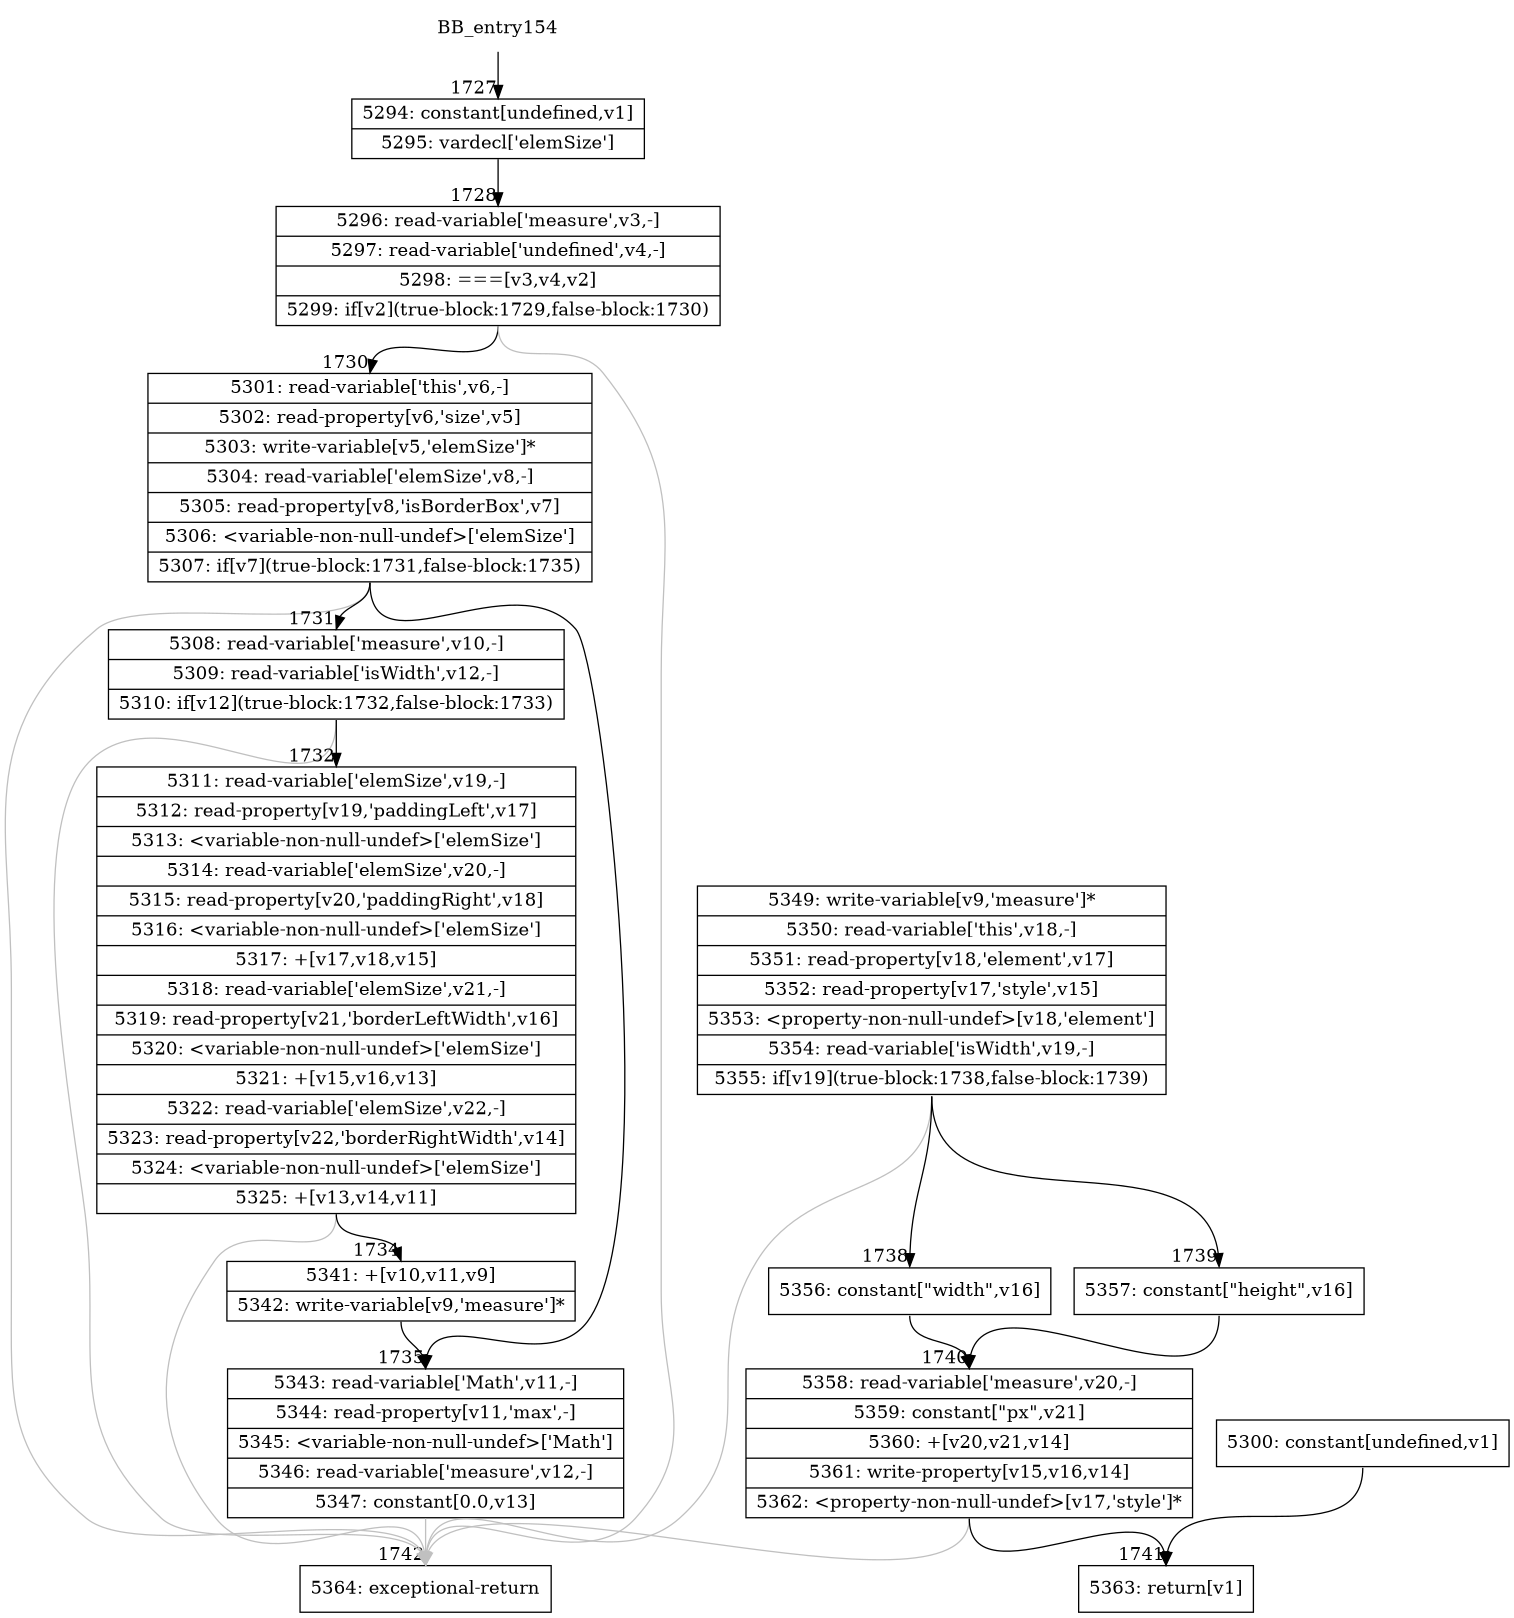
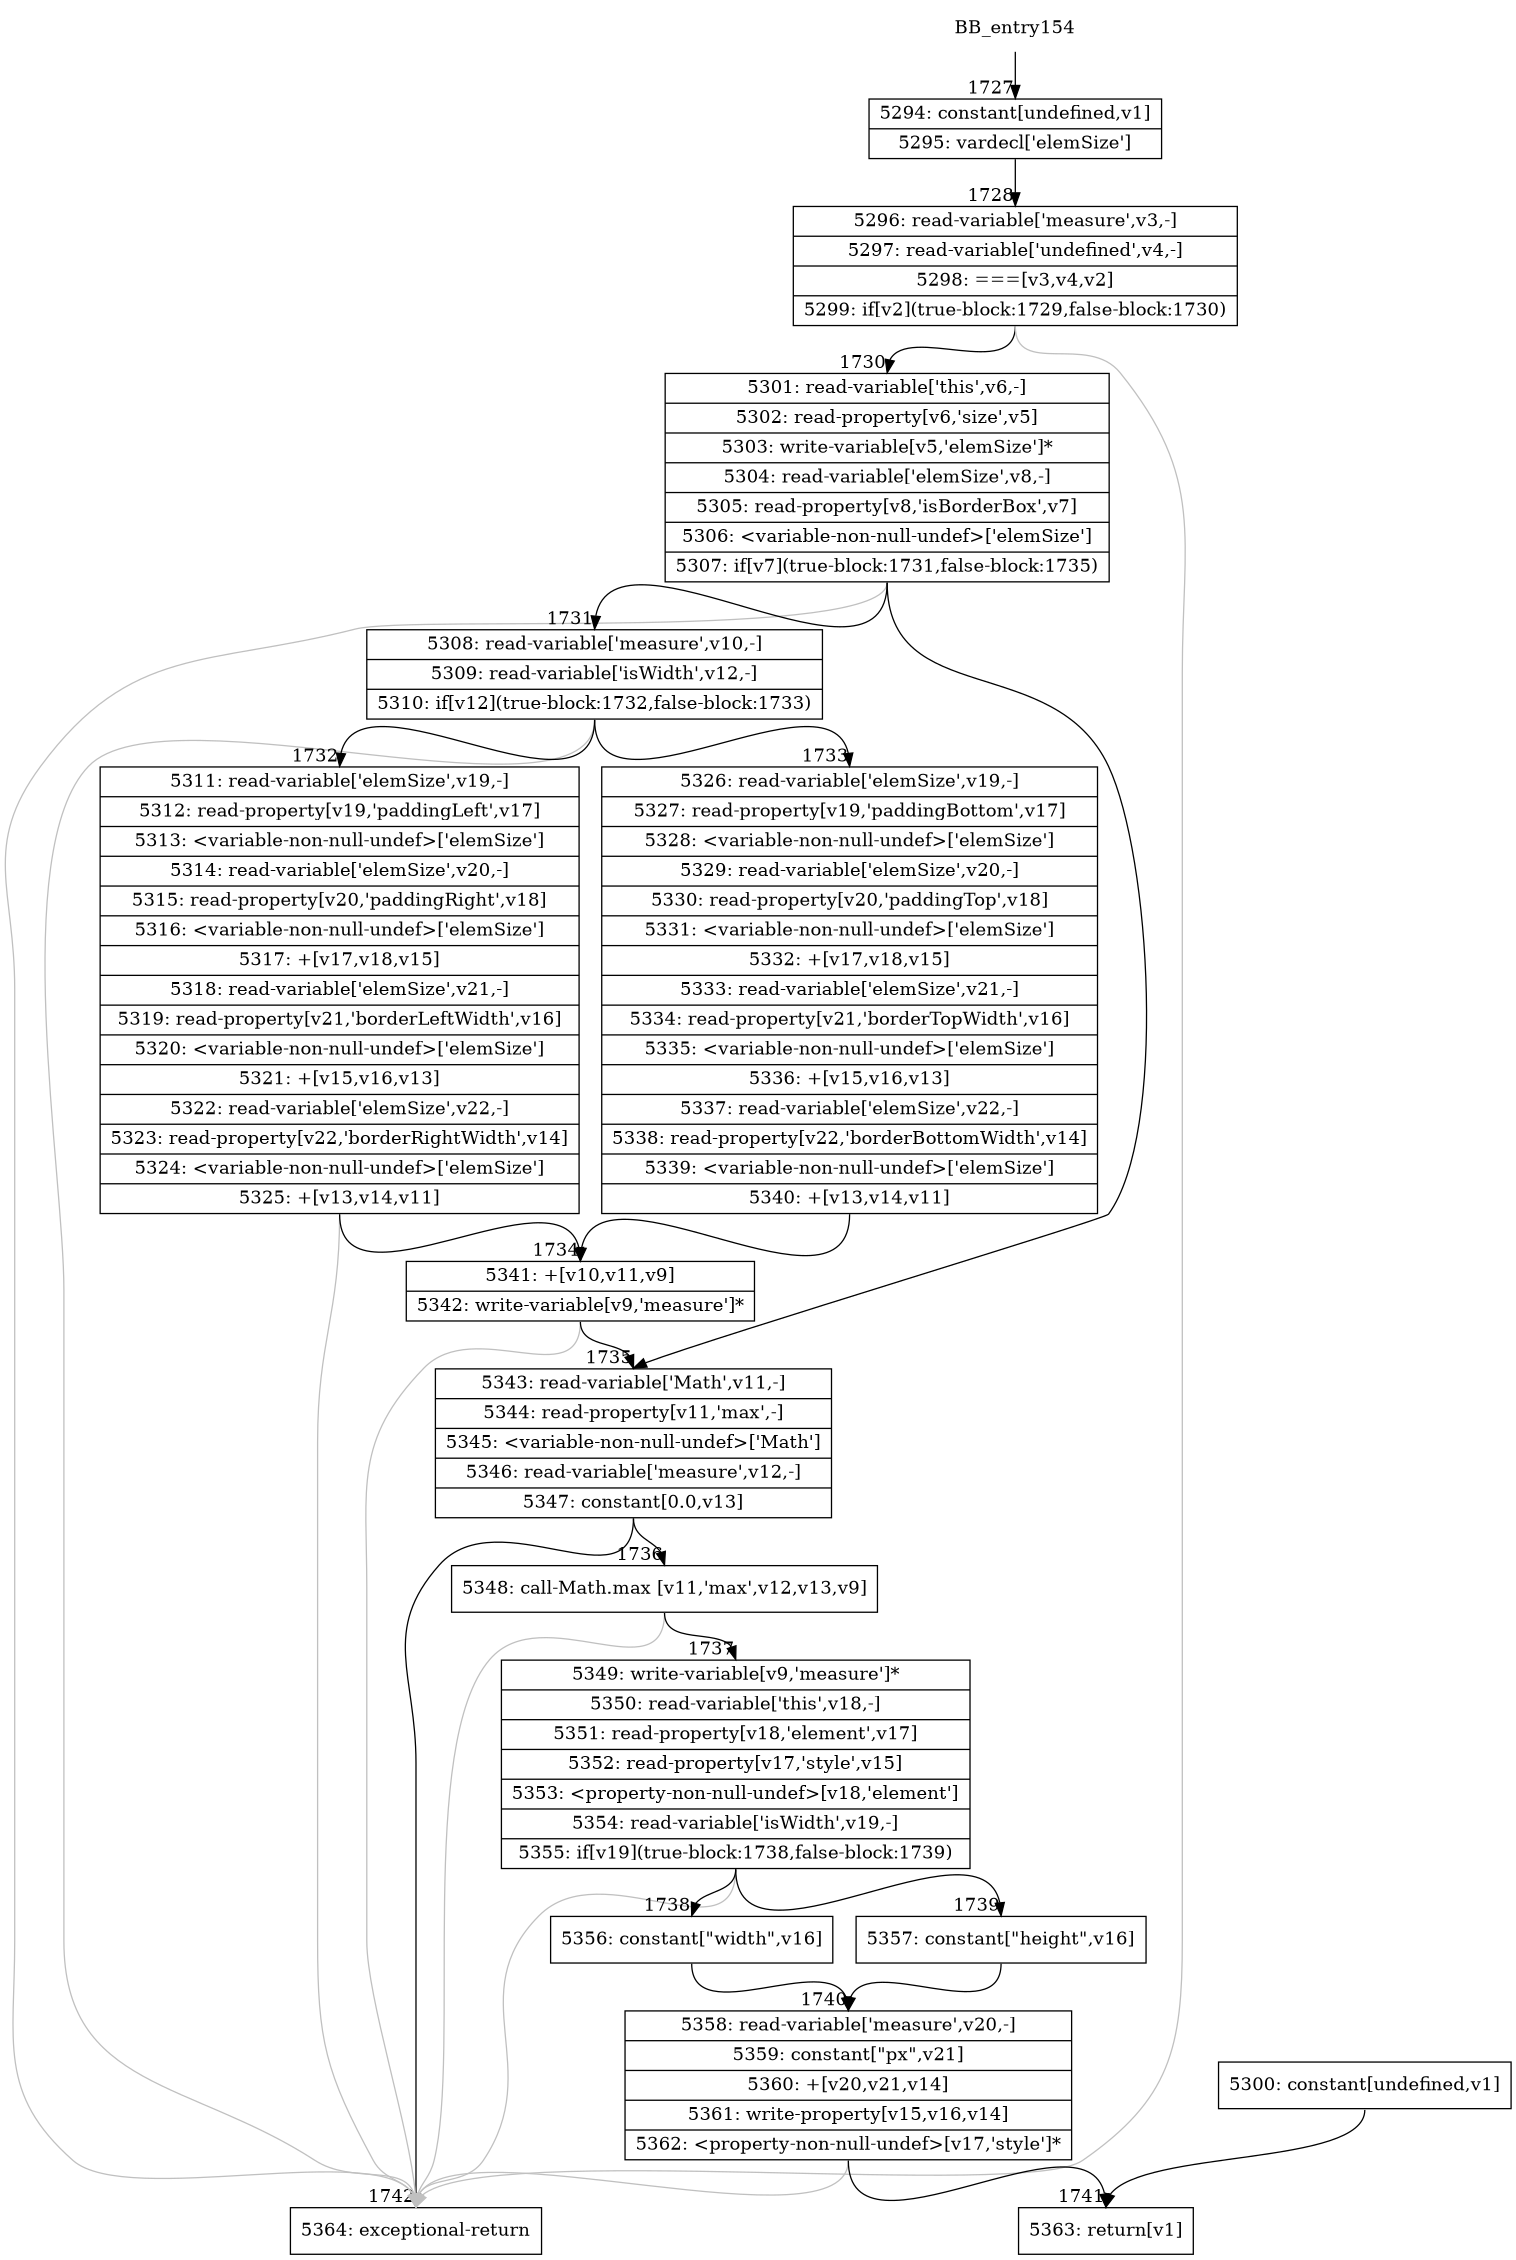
none -> (850, 990)
(426, 1535) -> (416, 1763)
none -> (665, 1589)
none -> (367, 1685)
